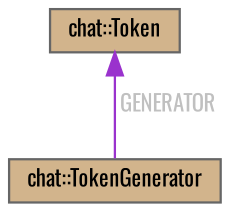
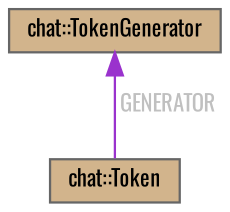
(115, 117) -> (115, 117)
